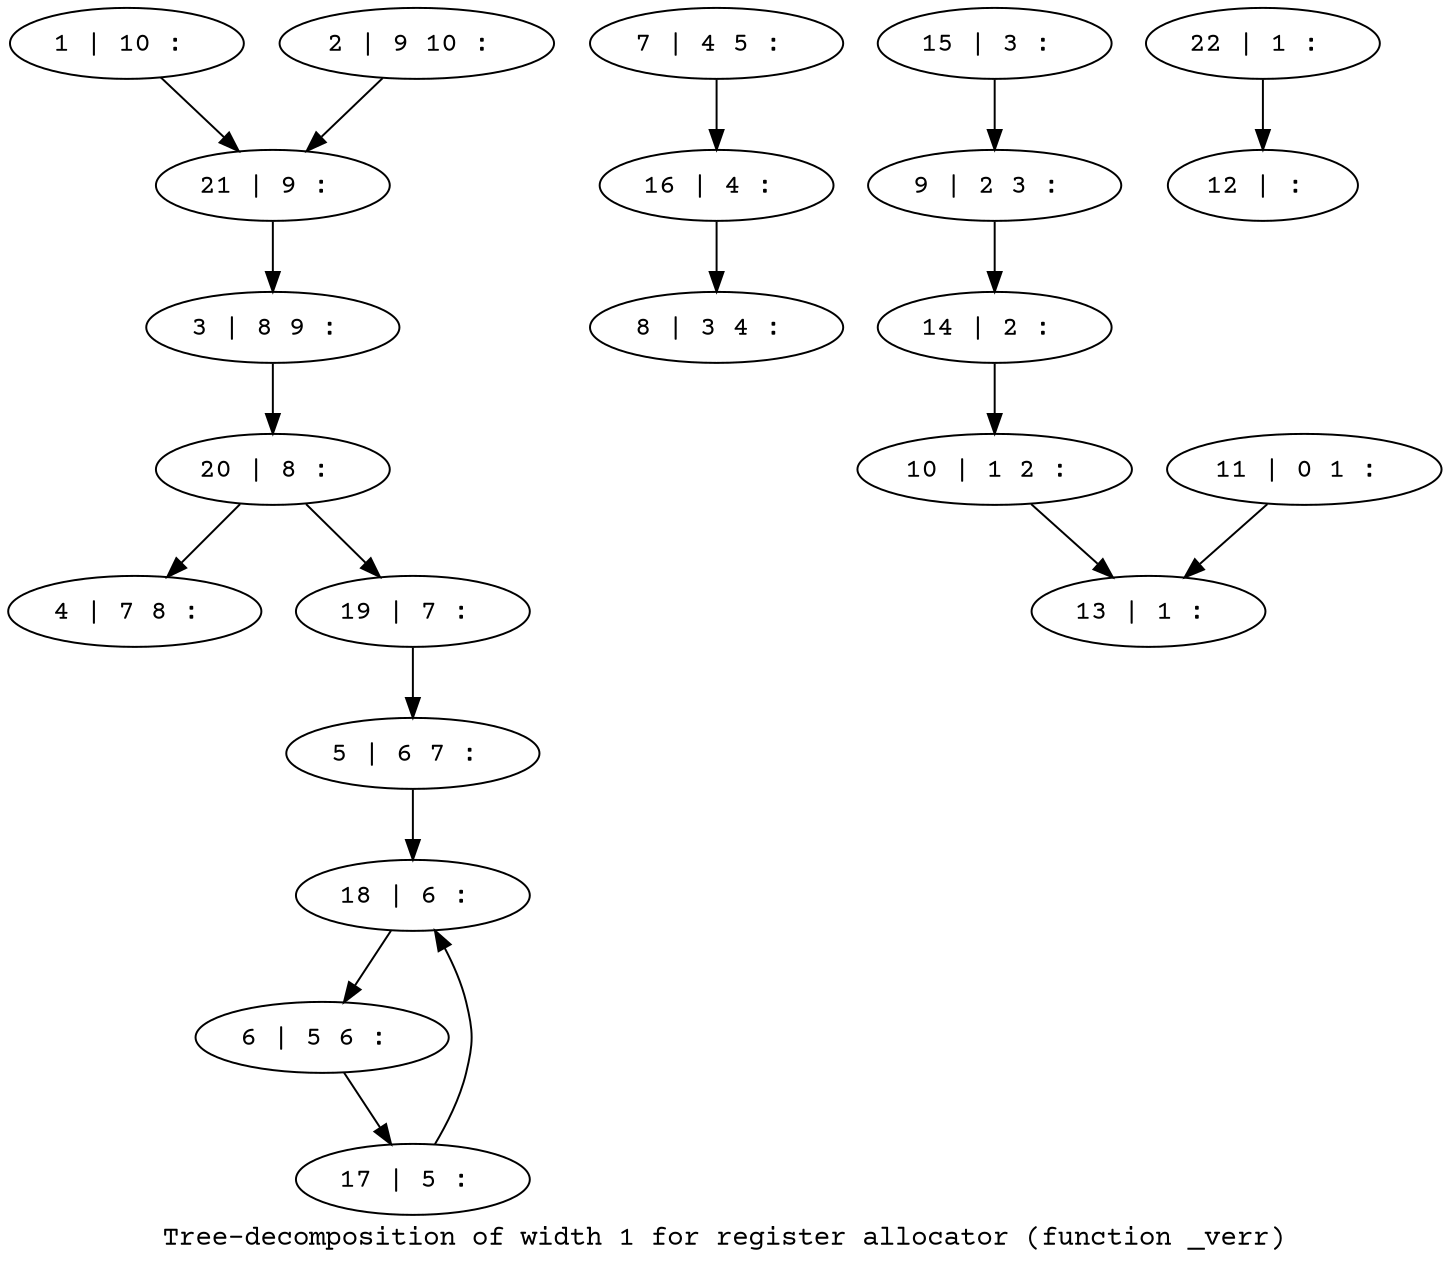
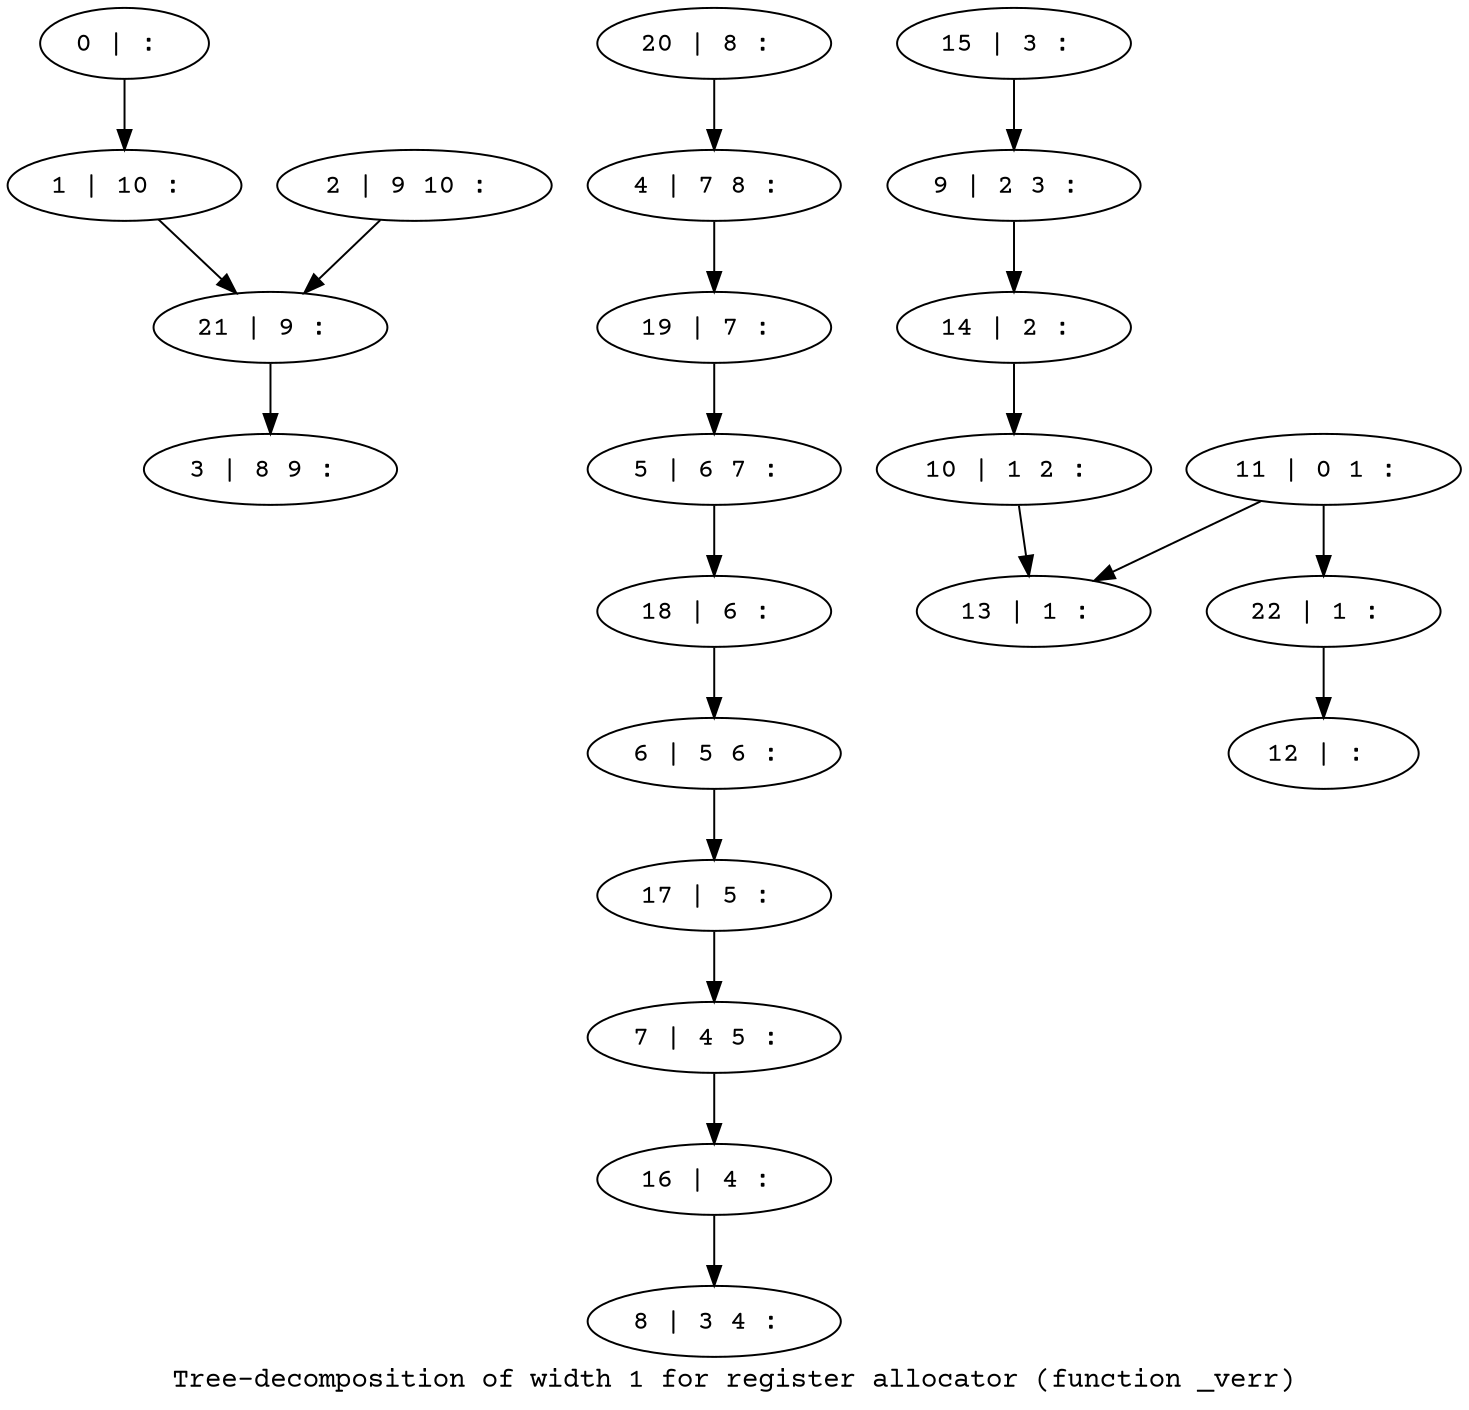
none -> (125, 43)
(273, 389) -> none
none -> (1324, 531)
(336, 533) -> (714, 247)
(471, 1047) -> (714, 957)
